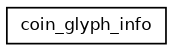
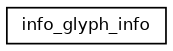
(86, 26) -> (86, 26)
